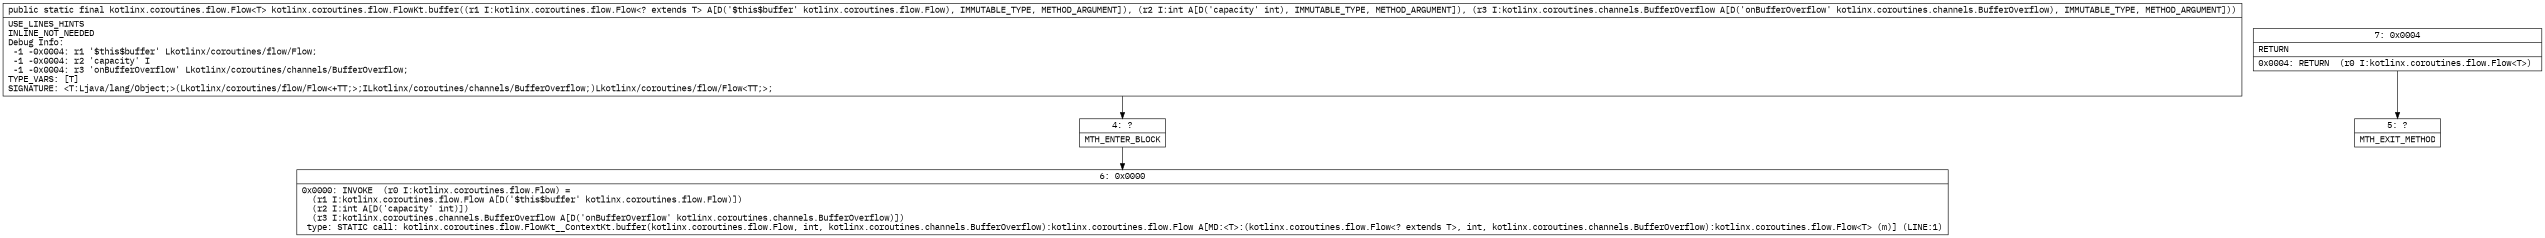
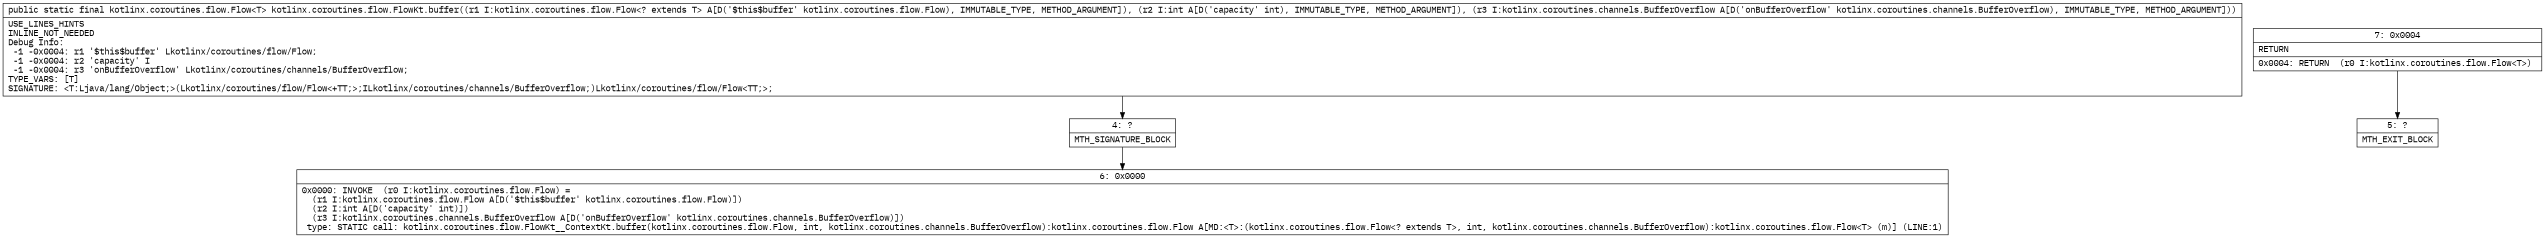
(1122, 140) -> (1122, 140)
(2398, 140) -> (2398, 140)
